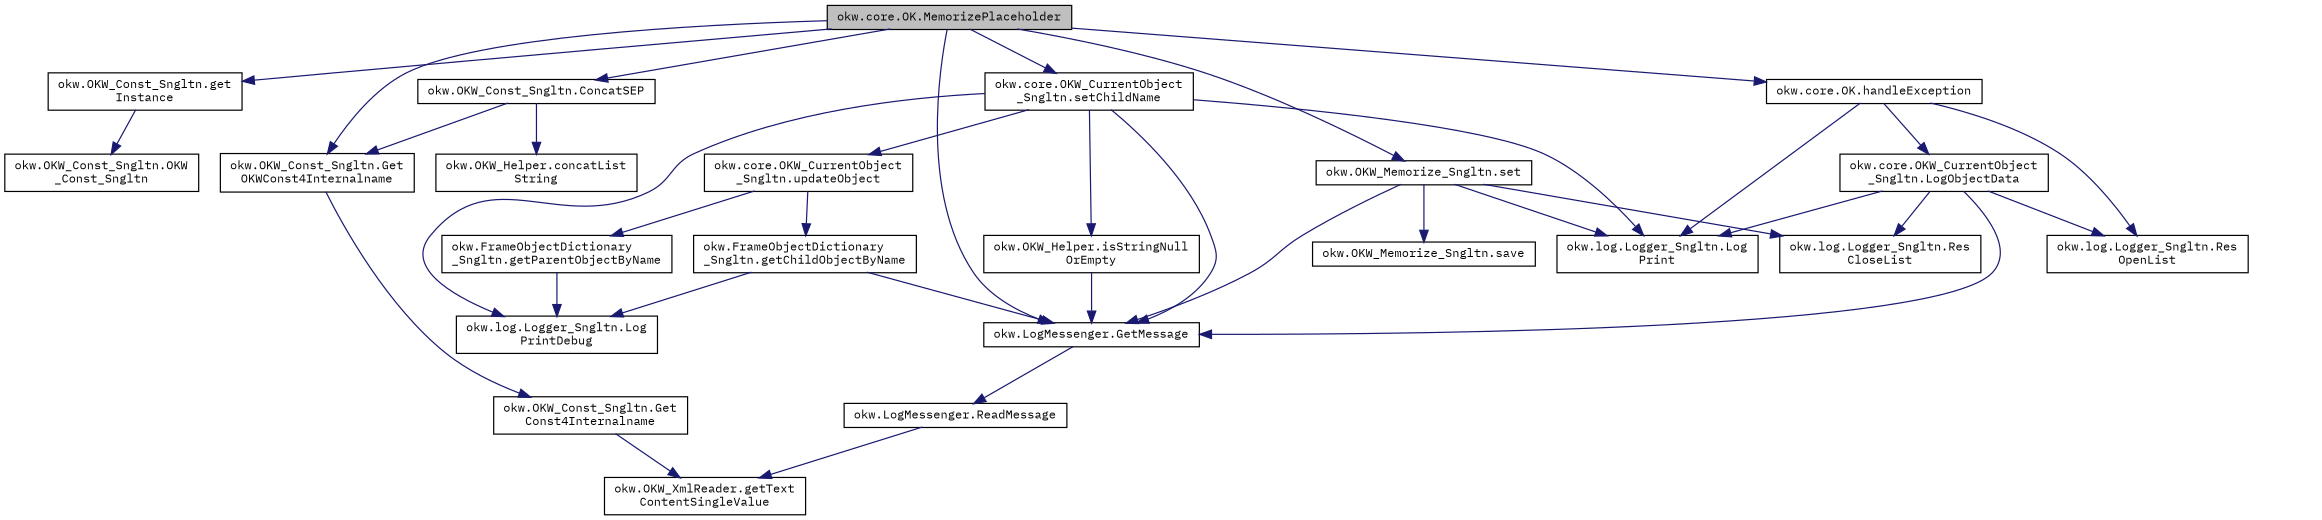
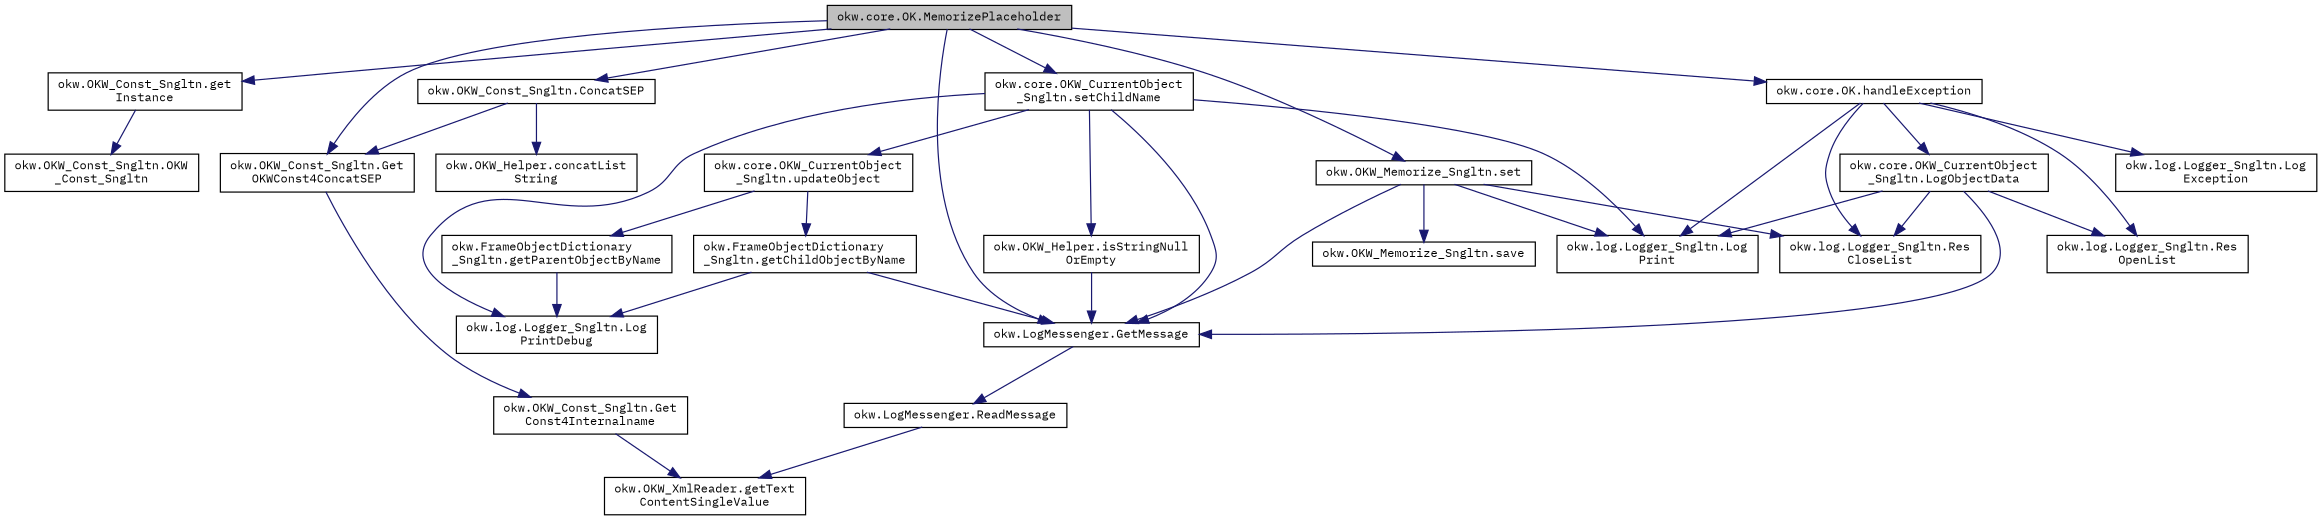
none -> (1827, 163)
(317, 173) -> (317, 173)
none -> (2216, 173)
